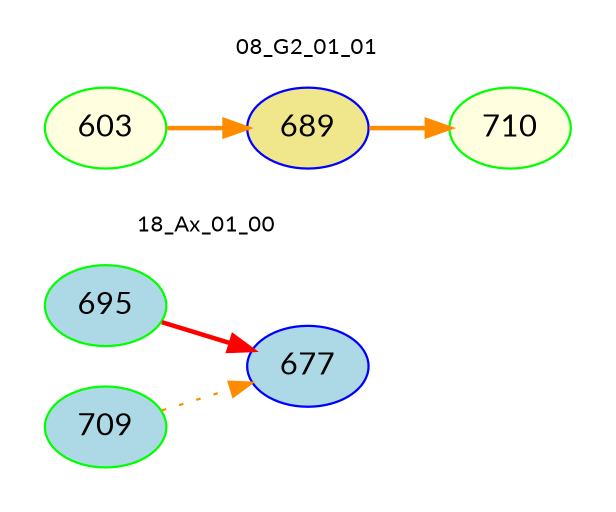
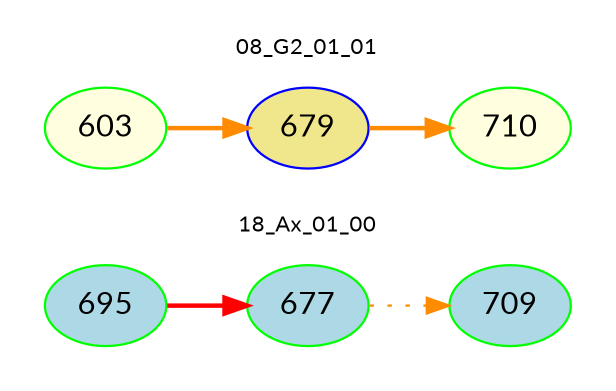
(308, 128) -> (308, 128)
(308, 366) -> (308, 306)
(196, 400) -> (398, 306)
